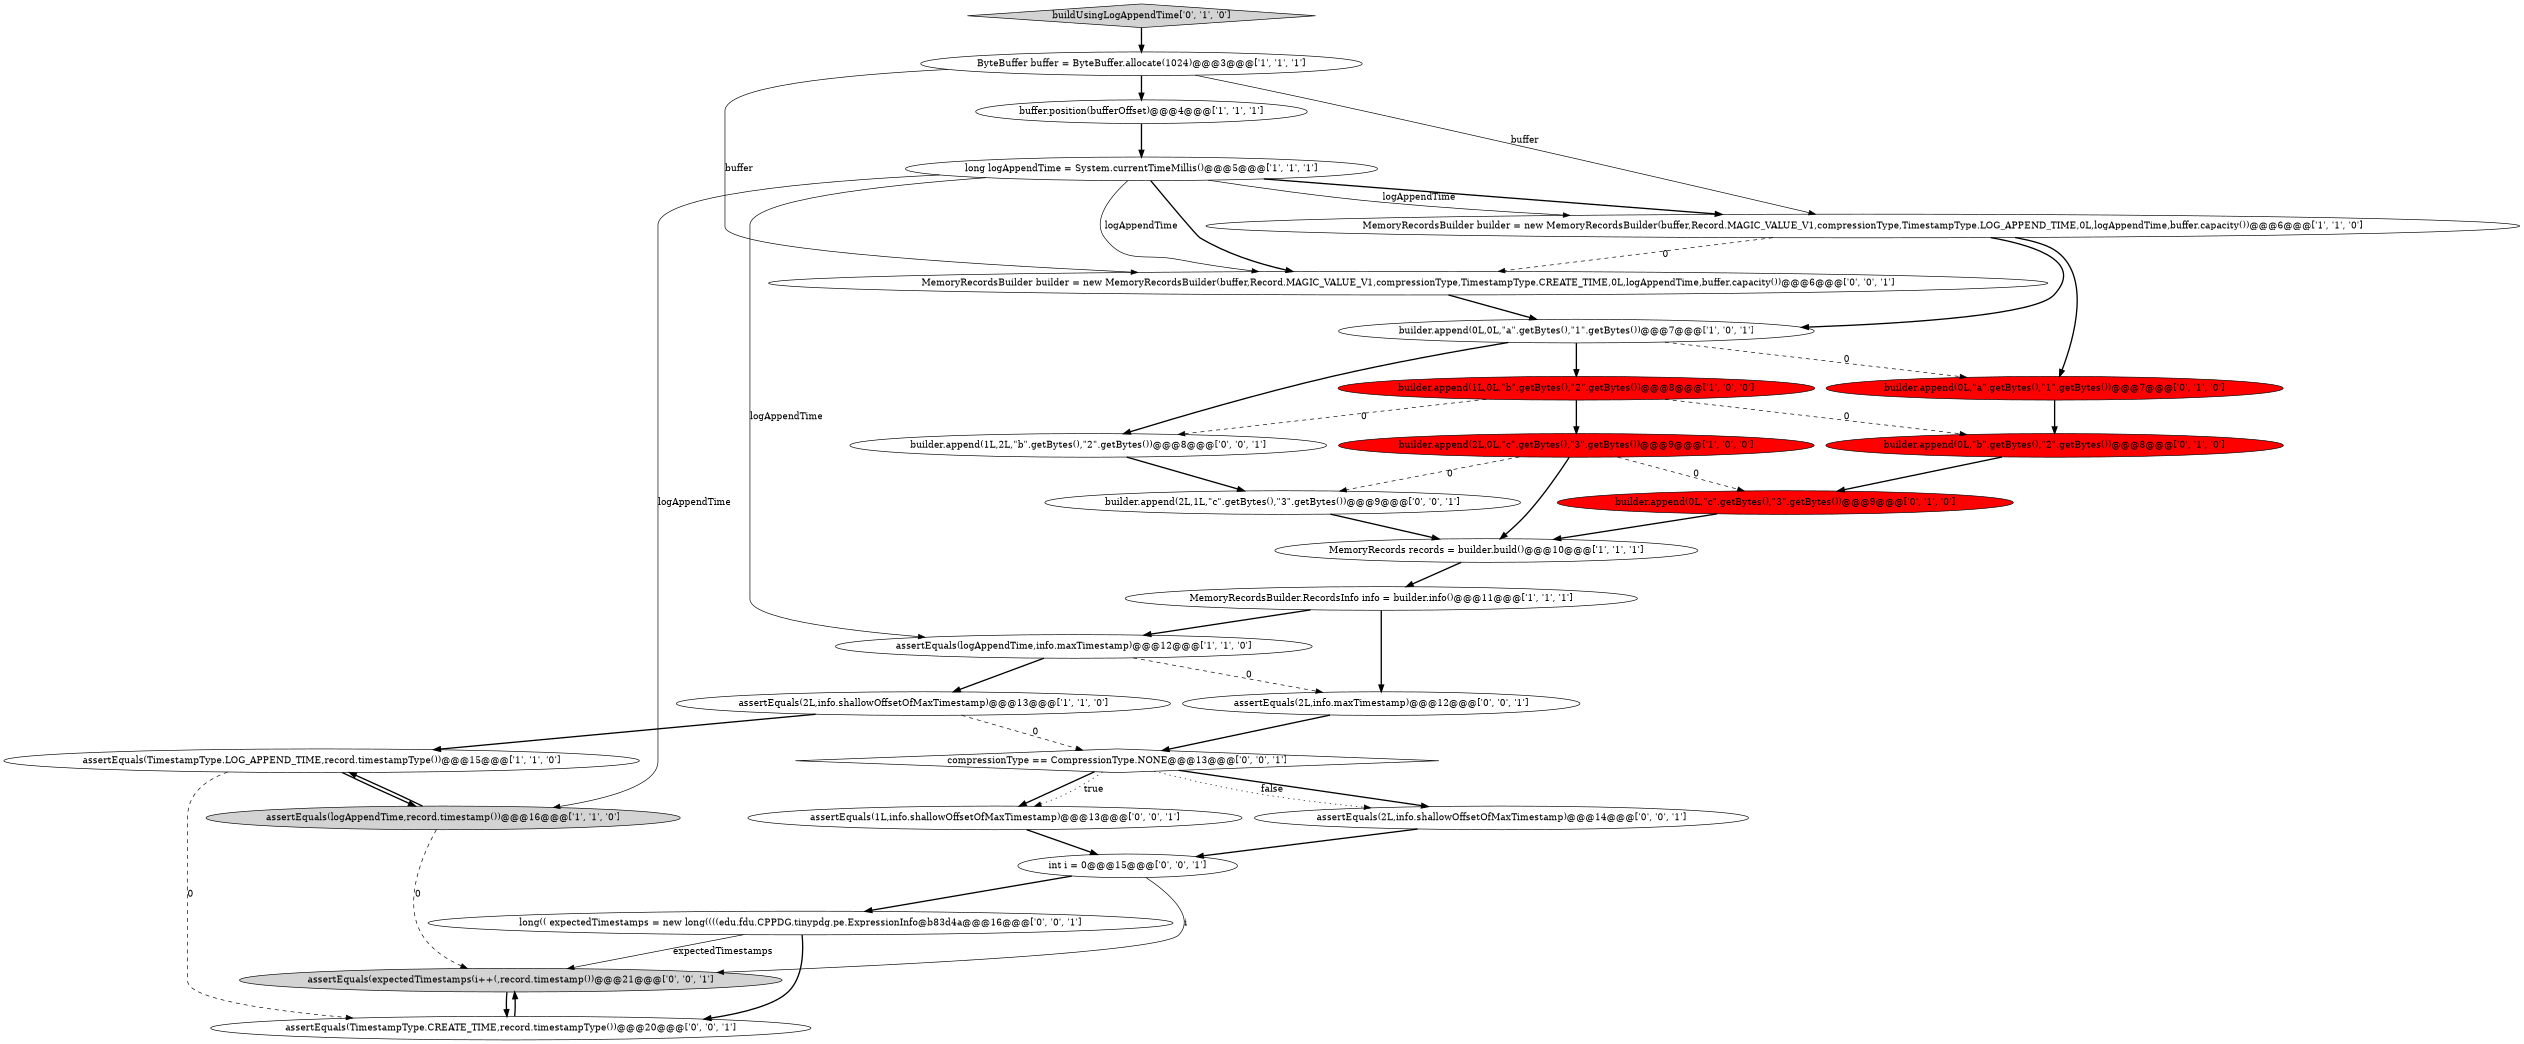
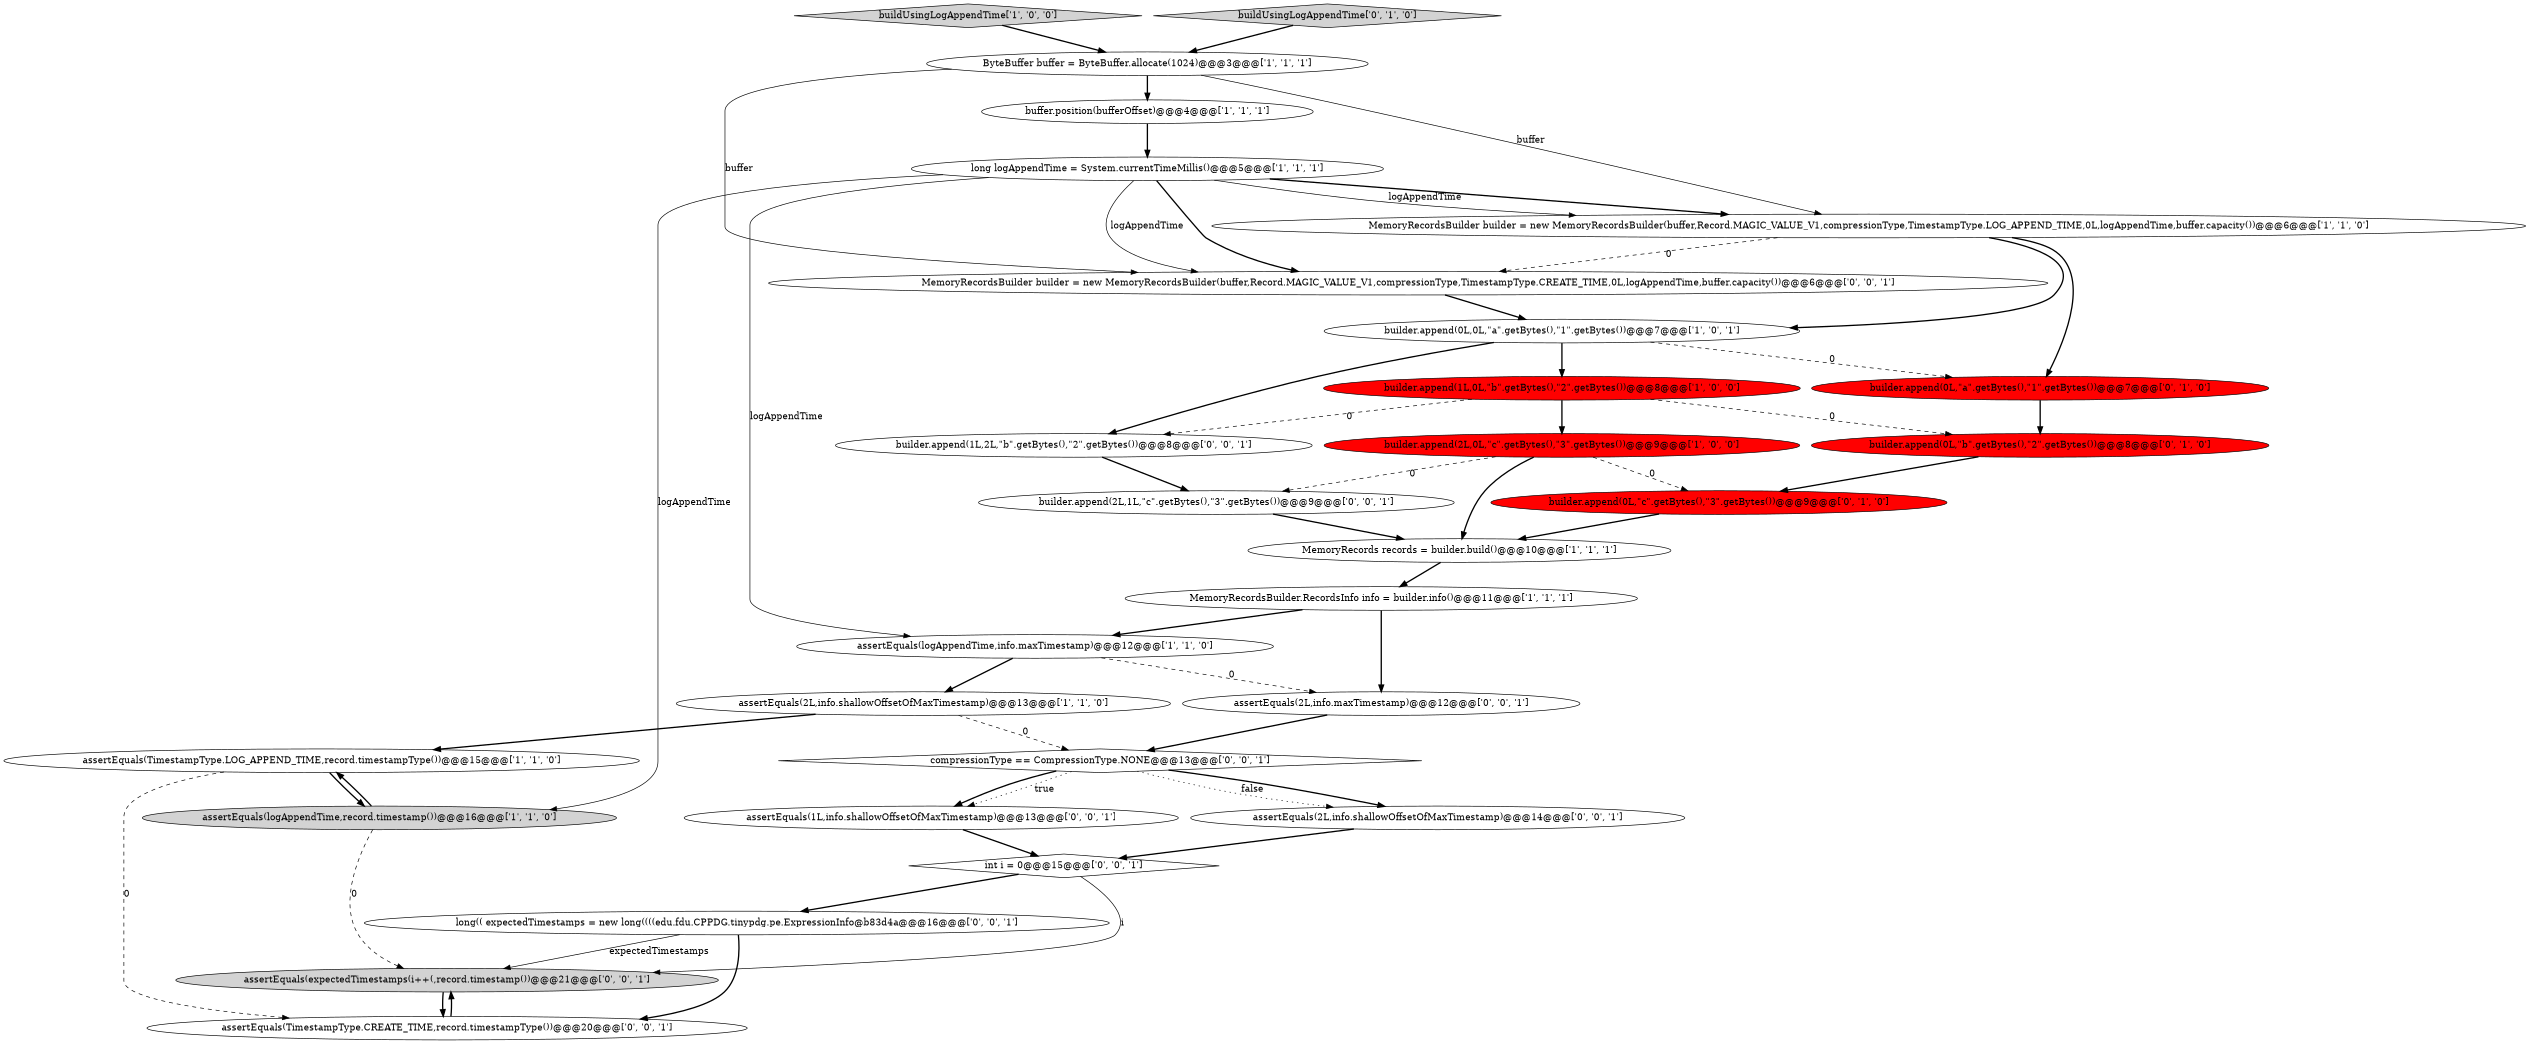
none -> (968, 16)
(1128, 866) -> (1064, 866)
